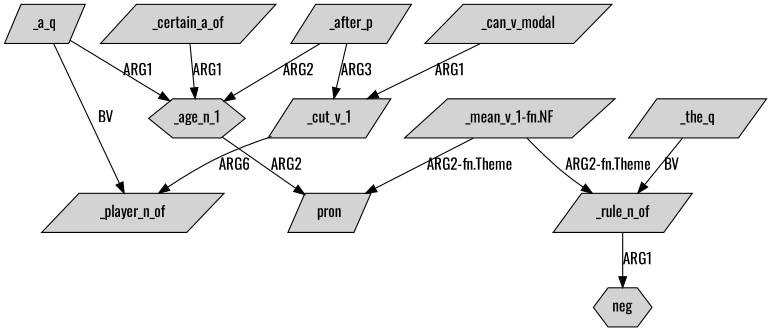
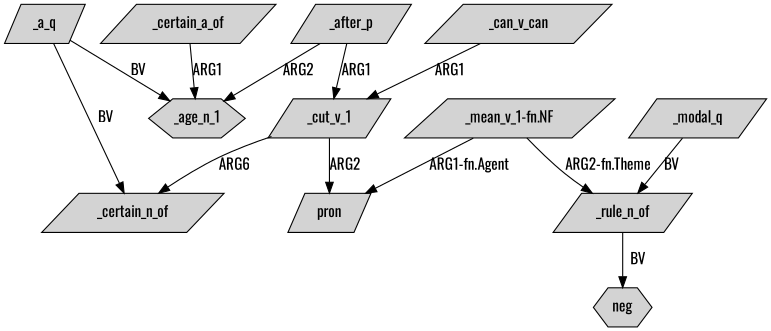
(518, 24) -> (518, 24)
(138, 71) -> (138, 71)
(357, 71) -> (357, 71)
(698, 118) -> (698, 118)
(259, 163) -> (329, 160)
(470, 166) -> (470, 166)
(133, 213) -> (133, 213)
(638, 260) -> (638, 260)
